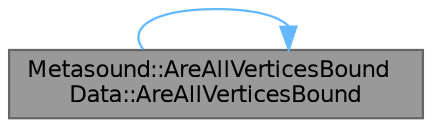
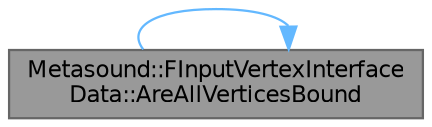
(216, 84) -> (216, 84)
